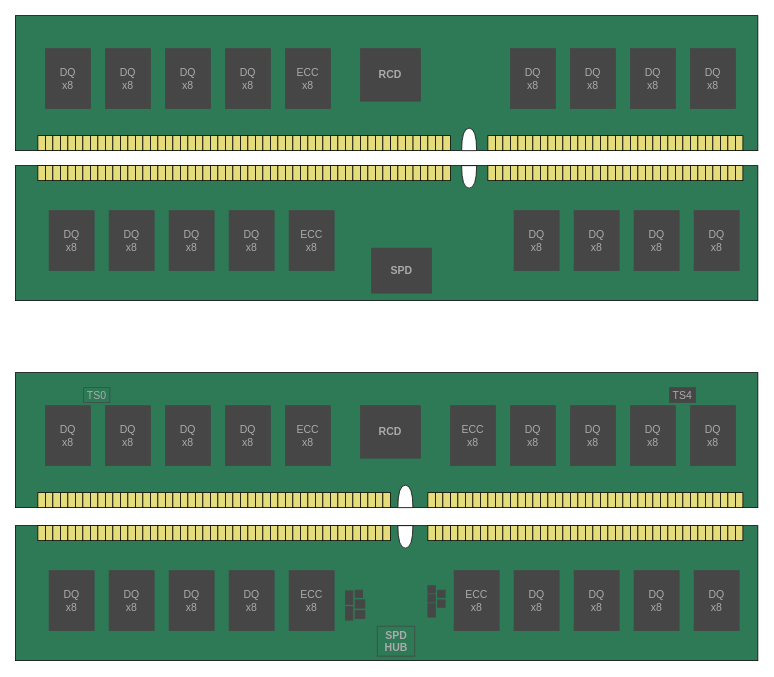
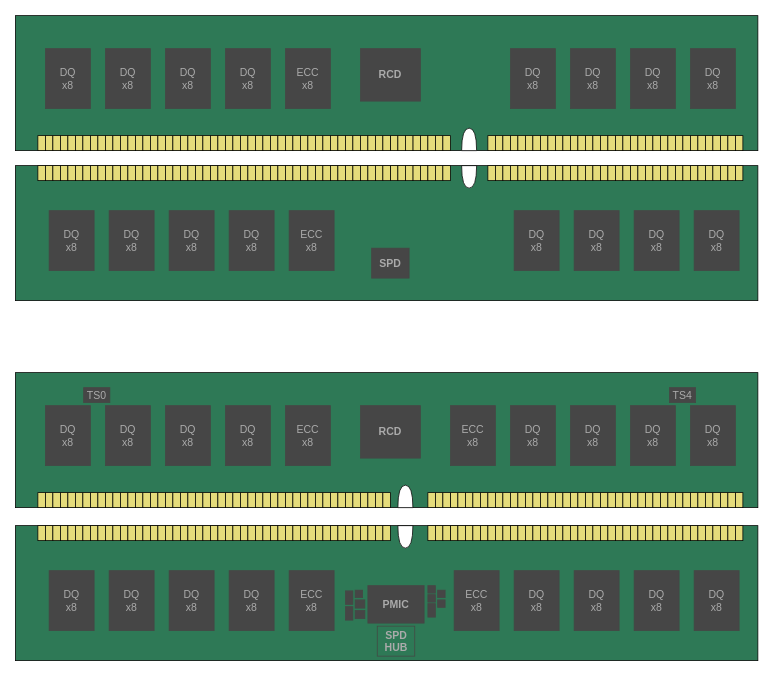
(402, 270) -> (390, 263)
(97, 395) -> (97, 395)
none -> (396, 604)
